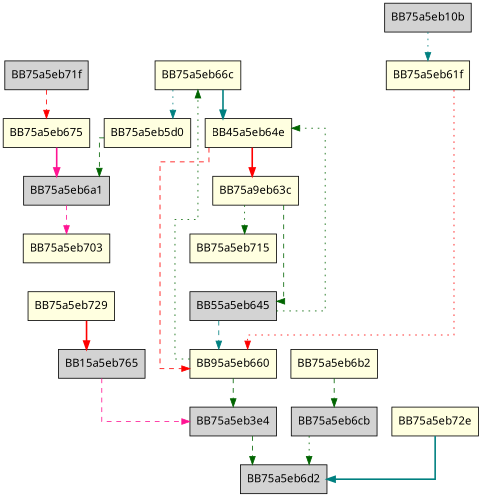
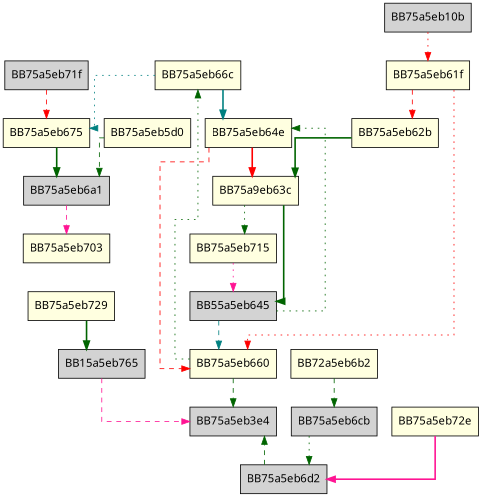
(428, 42) -> (428, 42)
(173, 100) -> (98, 75)
(248, 133) -> (248, 133)
none -> (395, 133)
(57, 158) -> (57, 158)
(284, 254) -> (284, 254)
none -> (233, 273)
(87, 331) -> (87, 331)
(233, 364) -> (233, 364)
(334, 364) -> (334, 364)
(252, 446) -> (264, 454)
(407, 479) -> (407, 479)
